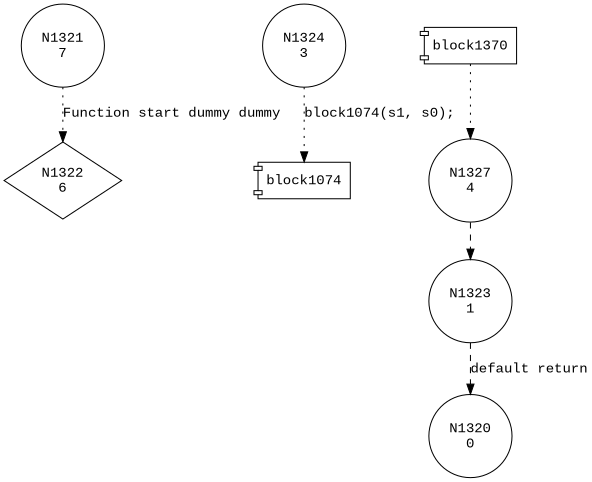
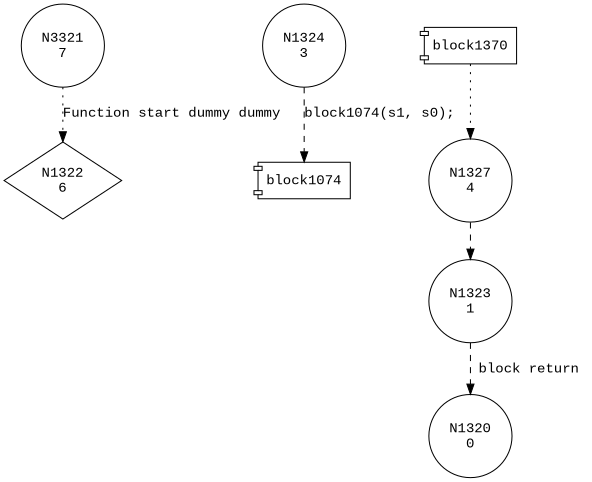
(63, 46) -> (63, 46)
(304, 120) -> (304, 120)
(529, 369) -> (529, 369)
